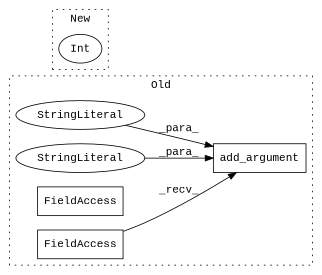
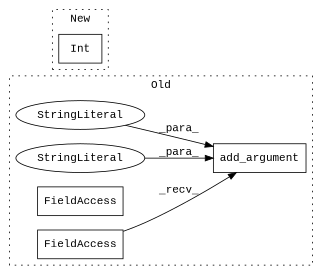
(80, 49) -> (80, 49)
